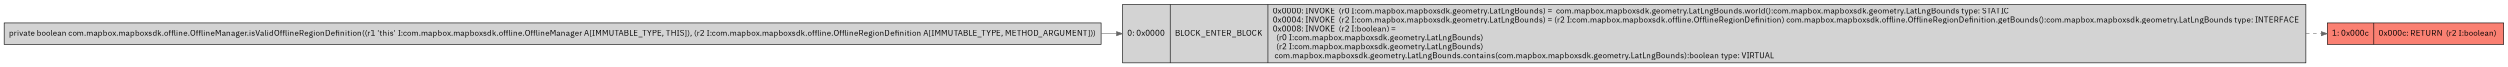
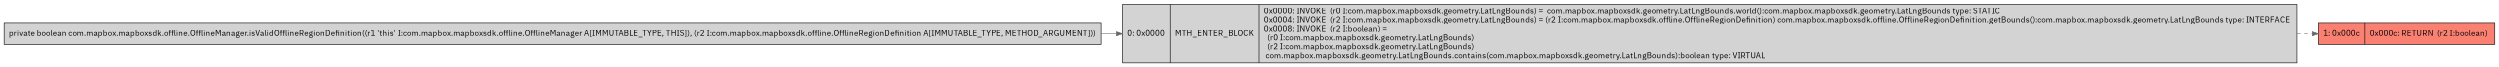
(1219, 33) -> (1215, 33)
